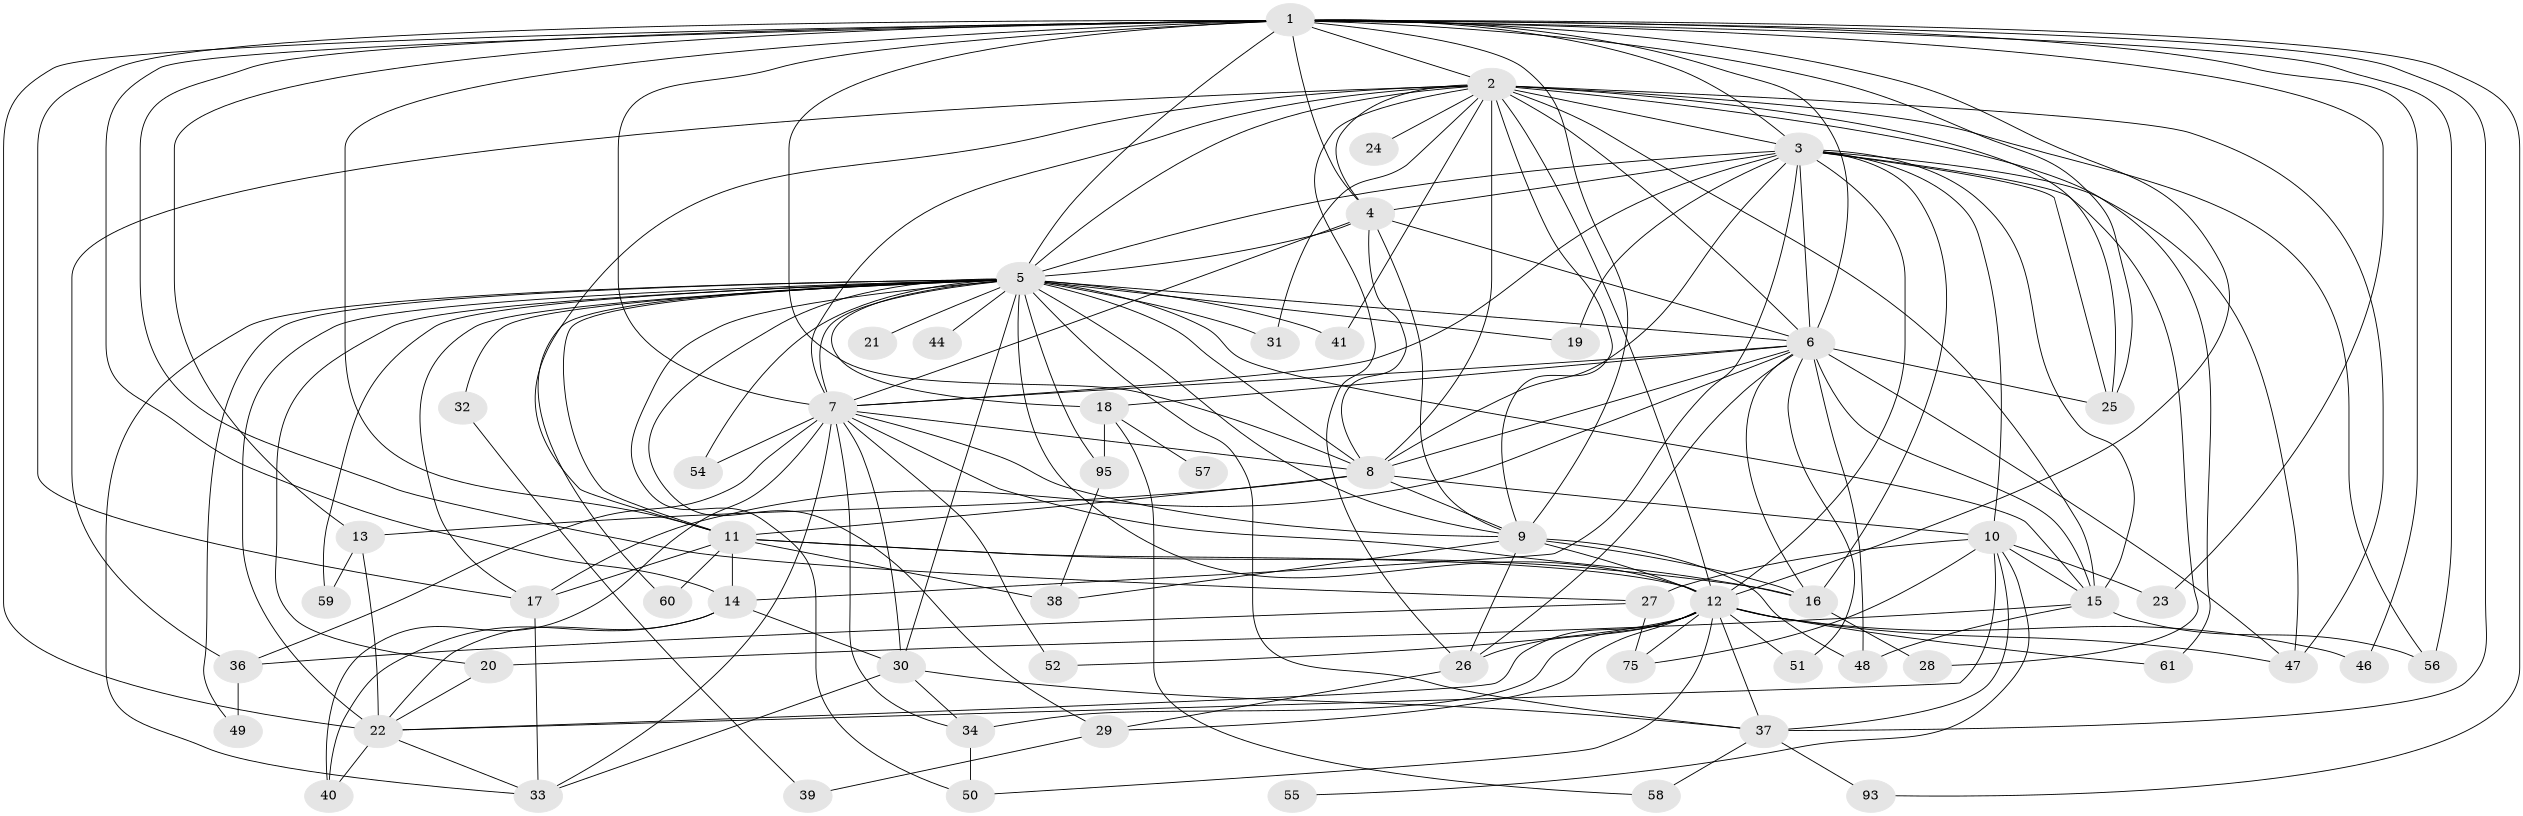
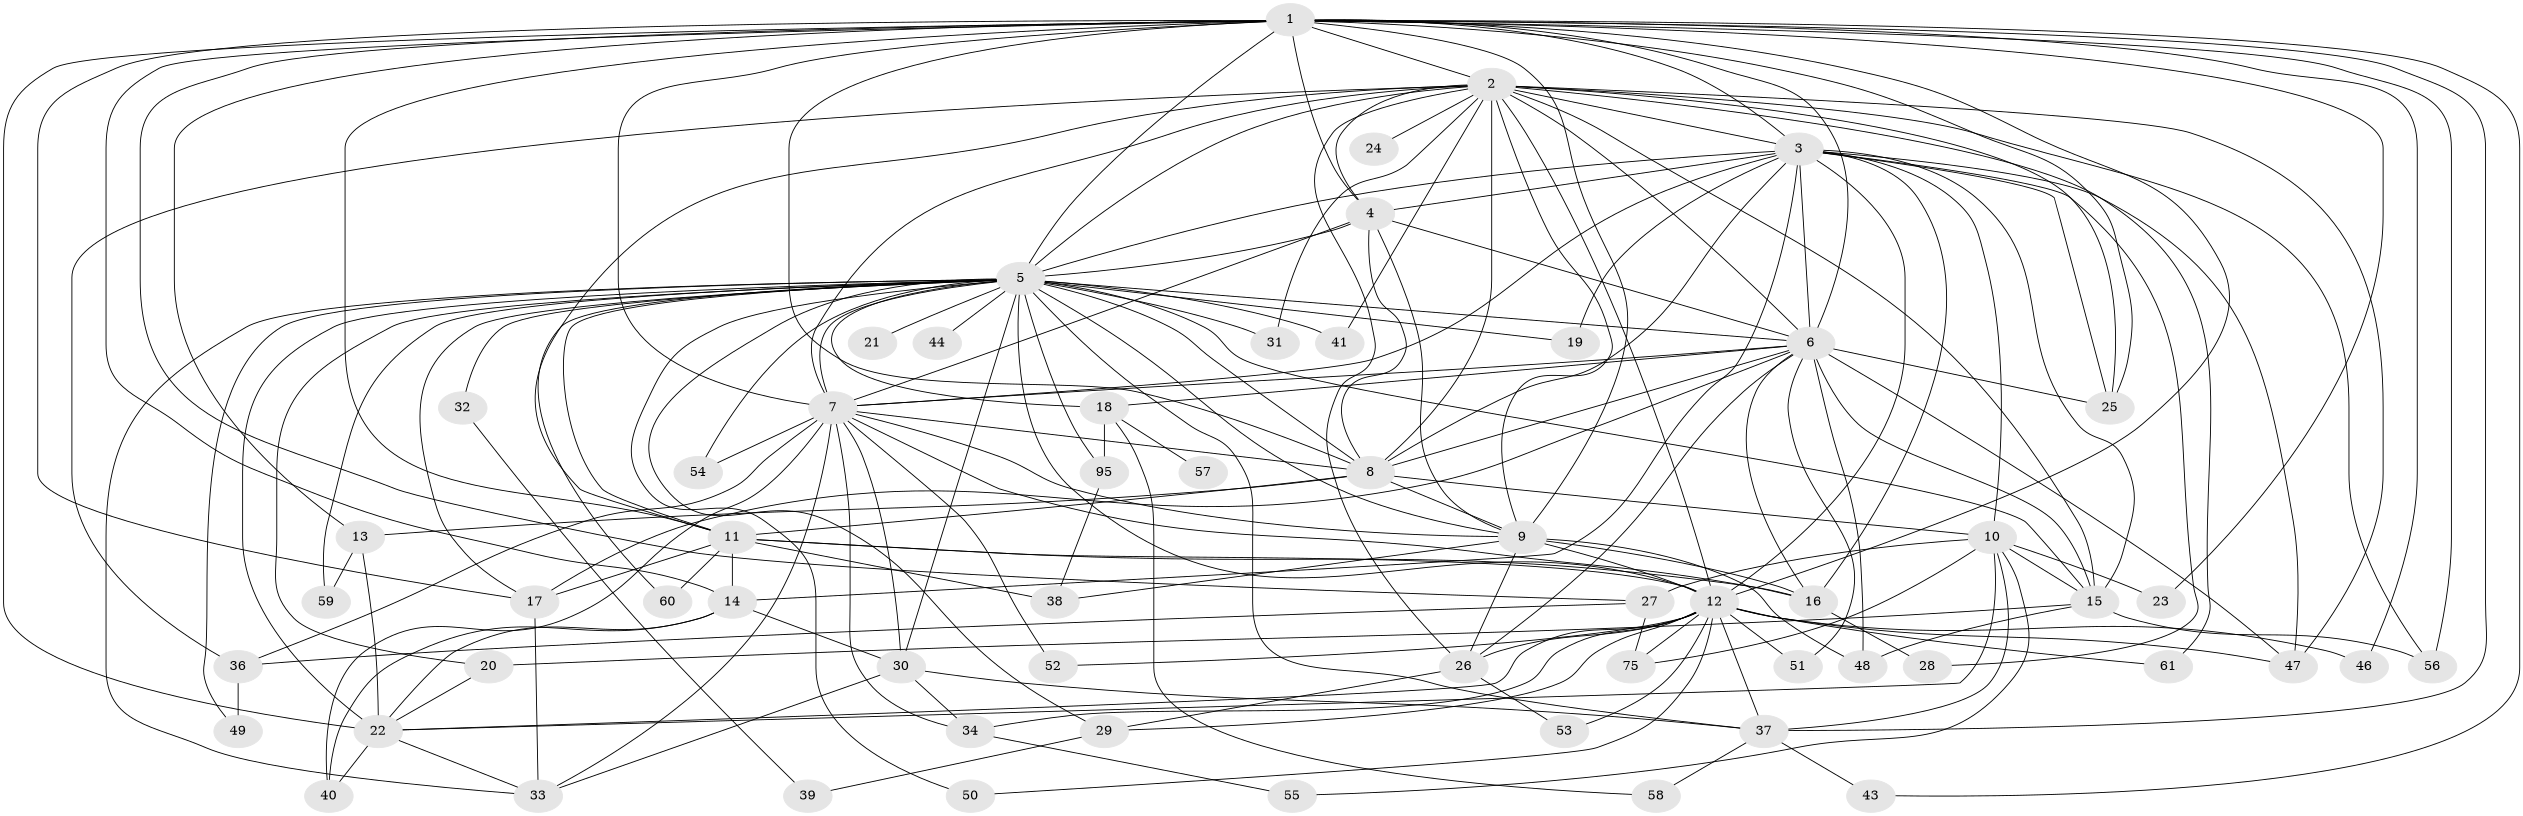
none -> (1564, 731)
(970, 766) -> (1131, 764)
(1871, 796) -> (1871, 796)
